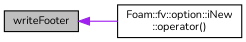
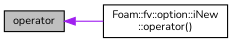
(41, 21) -> (34, 21)
